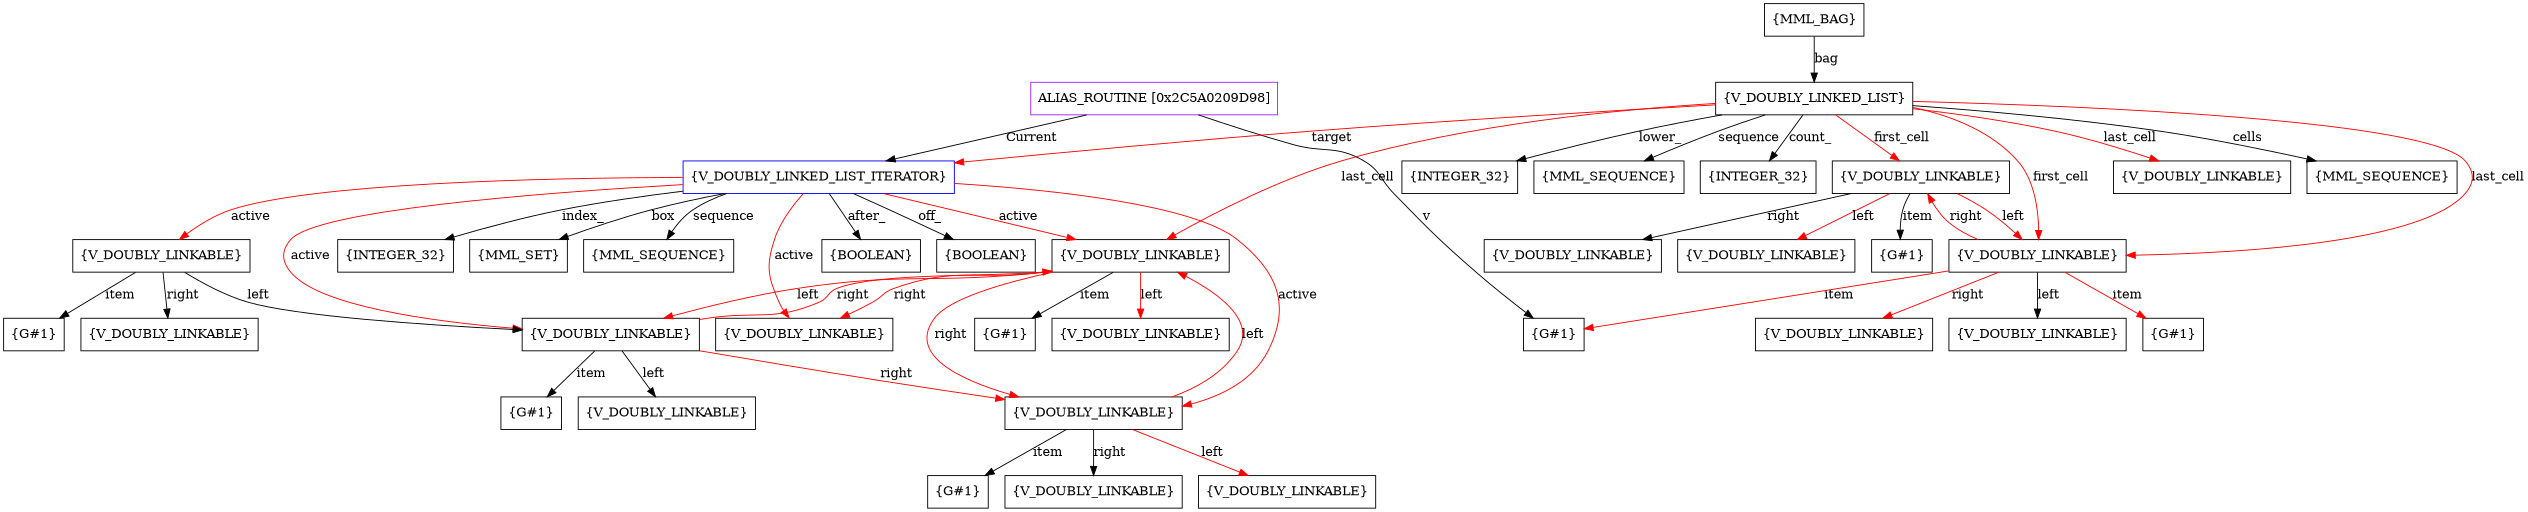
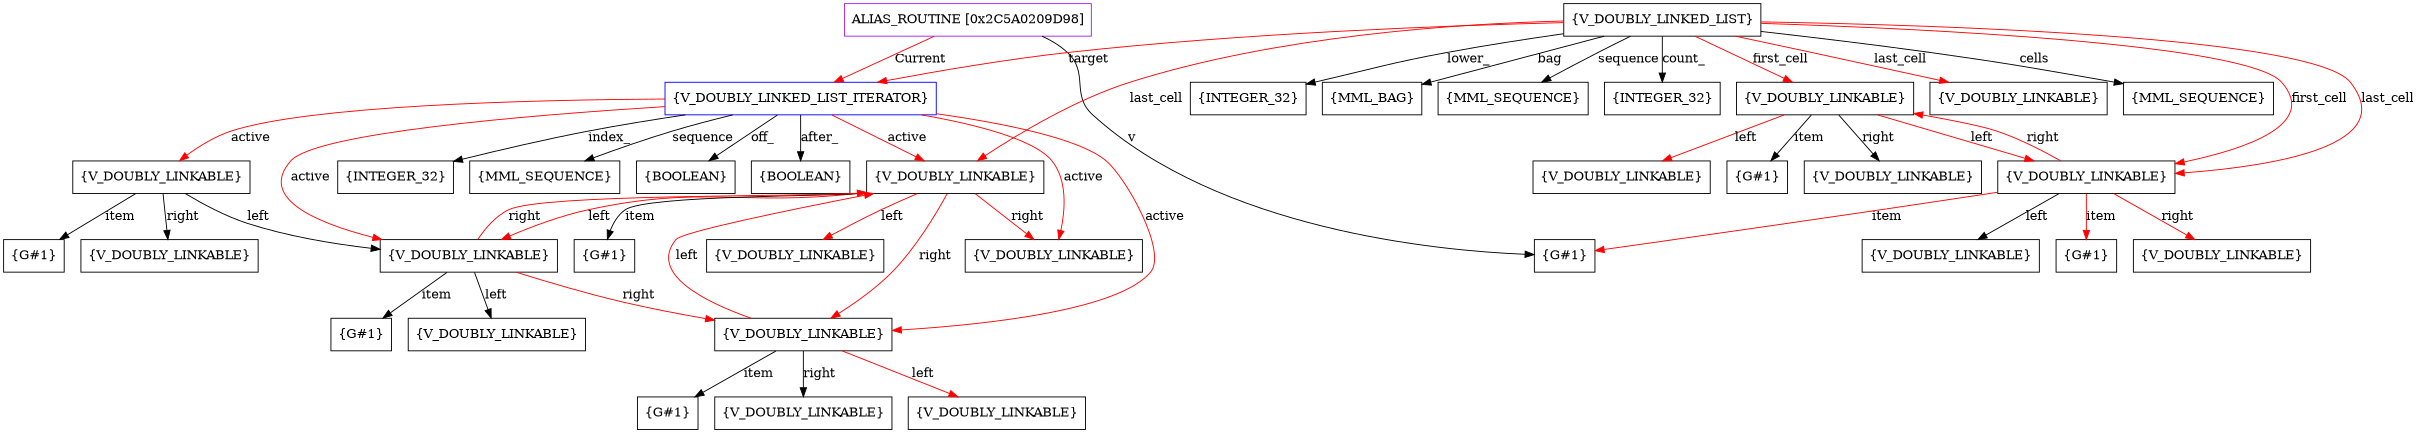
(1814, 55) -> (1518, 59)
(991, 137) -> (888, 57)
(519, 256) -> none
